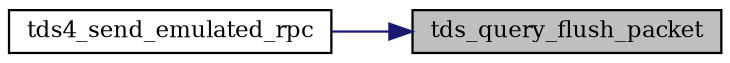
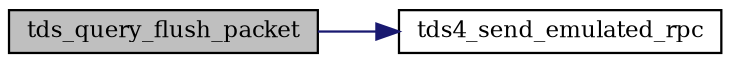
(360, 32) -> (347, 32)
